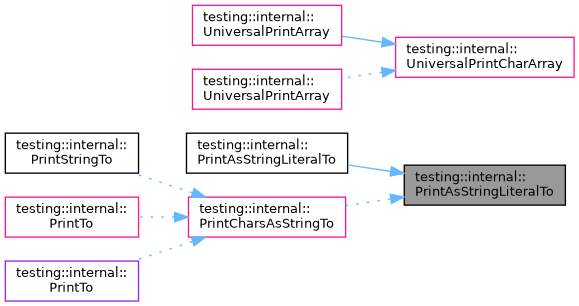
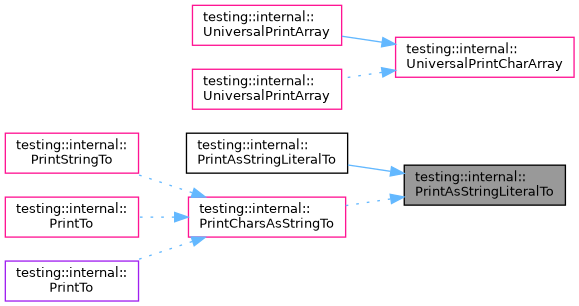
(72, 153) -> (72, 153)
